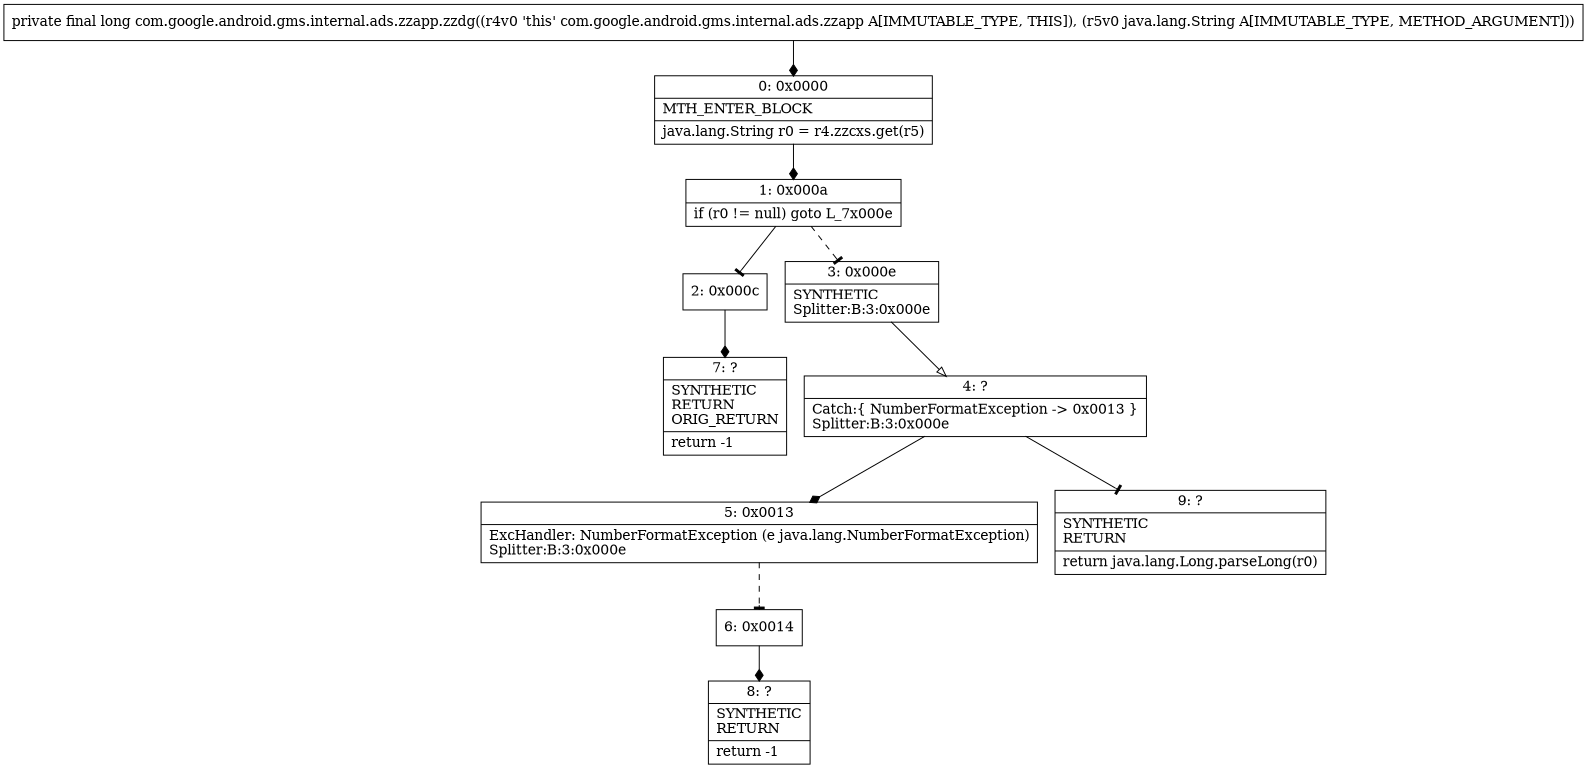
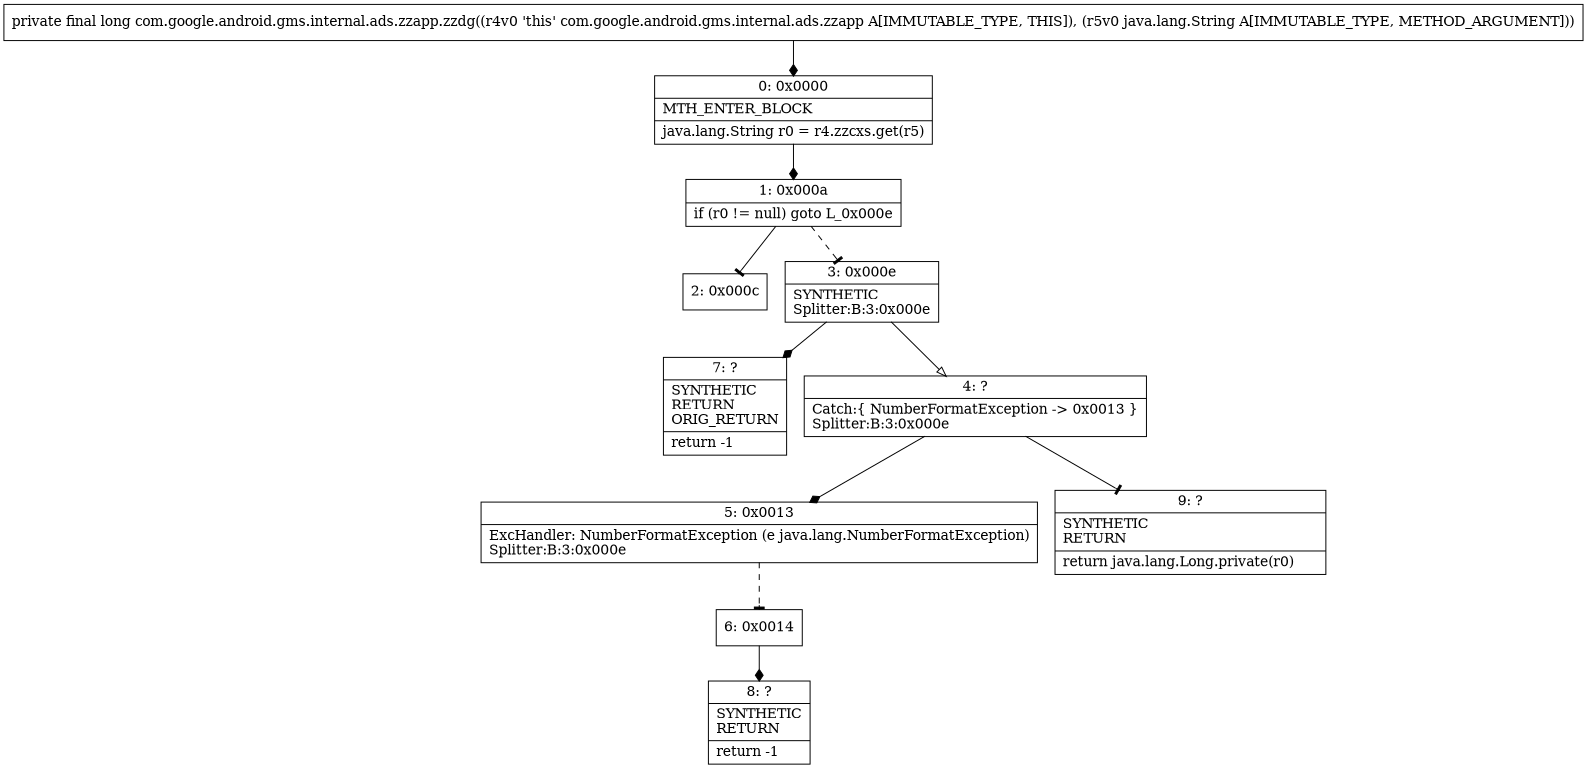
(793, 214) -> (793, 214)
(725, 328) -> (809, 336)
(1190, 562) -> (1179, 562)
